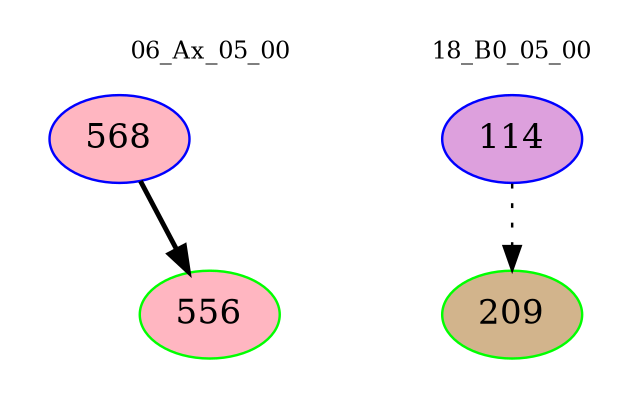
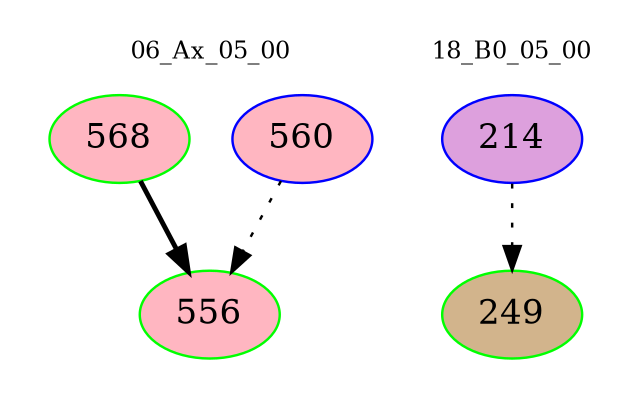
(120, 139) -> (120, 139)
none -> (302, 139)
(512, 139) -> (512, 139)
(512, 315) -> (512, 315)
